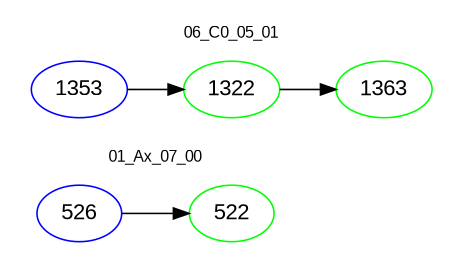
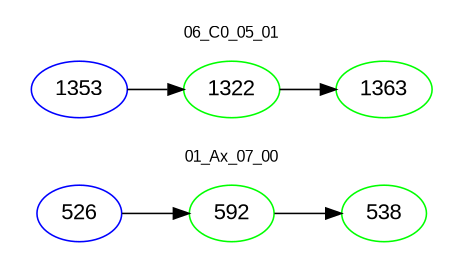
(232, 213) -> (232, 213)
none -> (384, 213)
